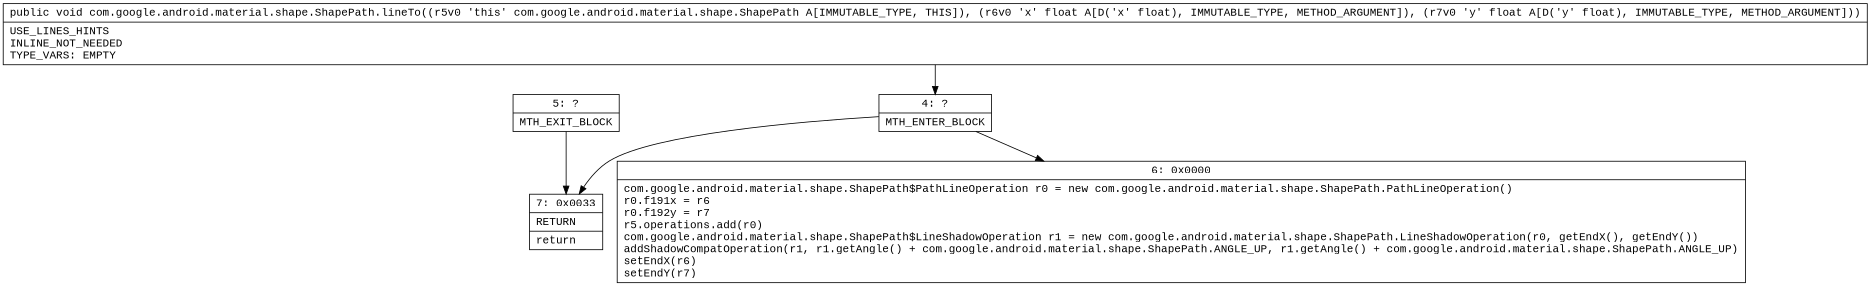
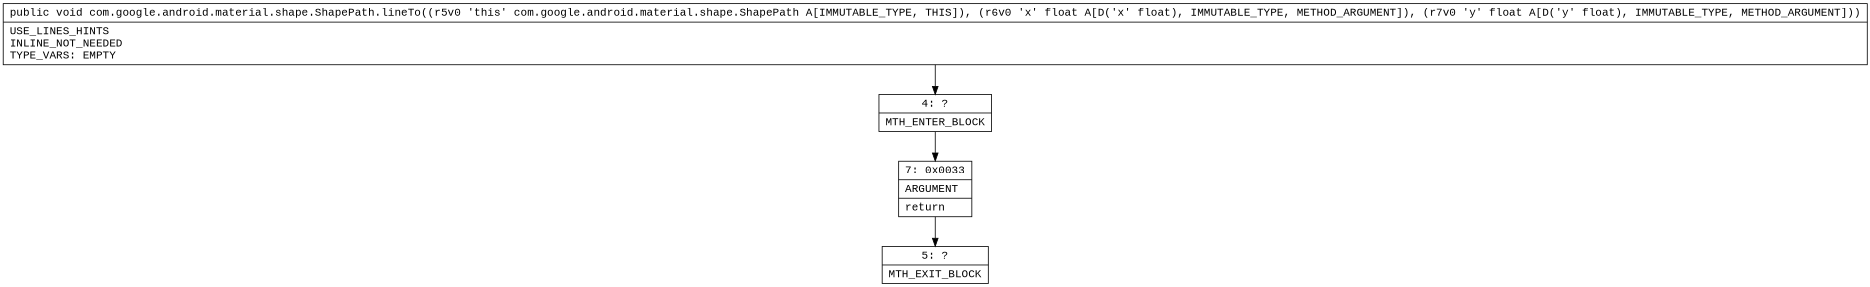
(566, 159) -> (935, 228)
(556, 222) -> (932, 189)
(1181, 222) -> none
